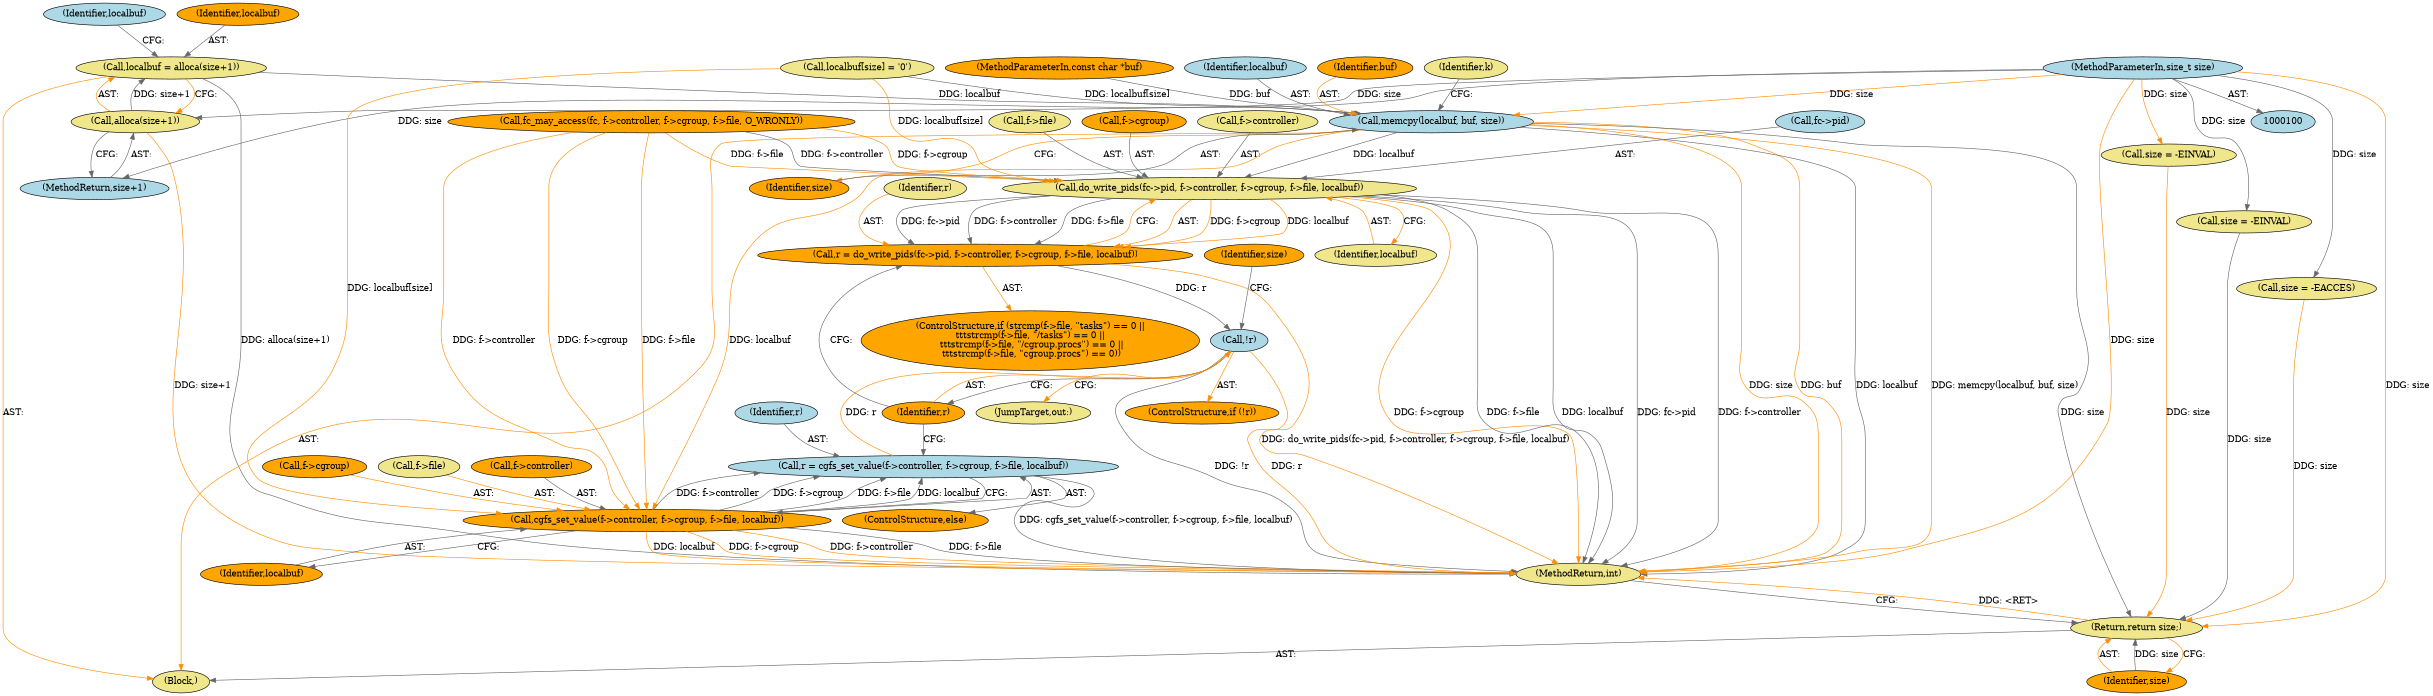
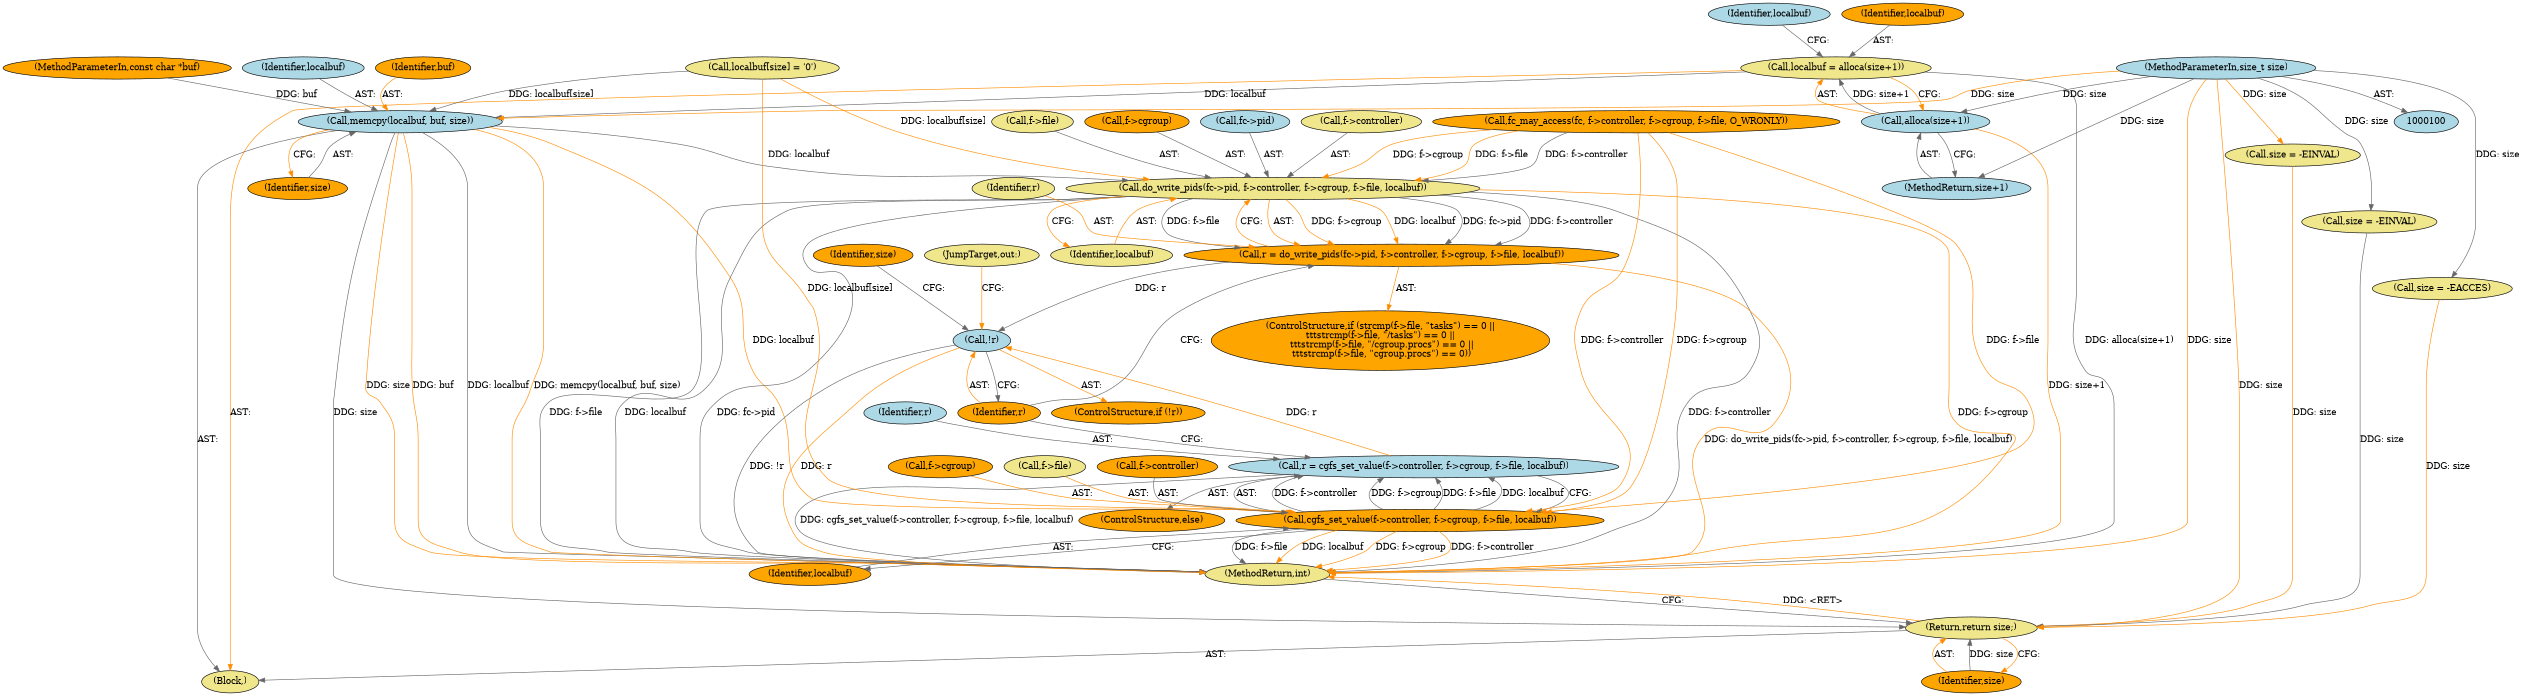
(1466, 68) -> none
(135, 122) -> (1926, 122)
(712, 292) -> (198, 351)
(1140, 377) -> (982, 295)
